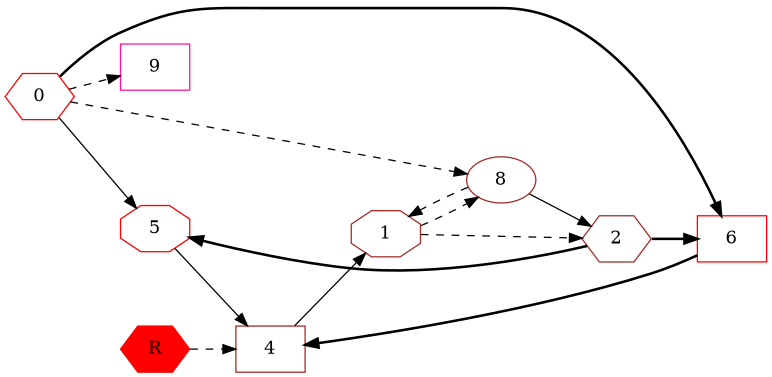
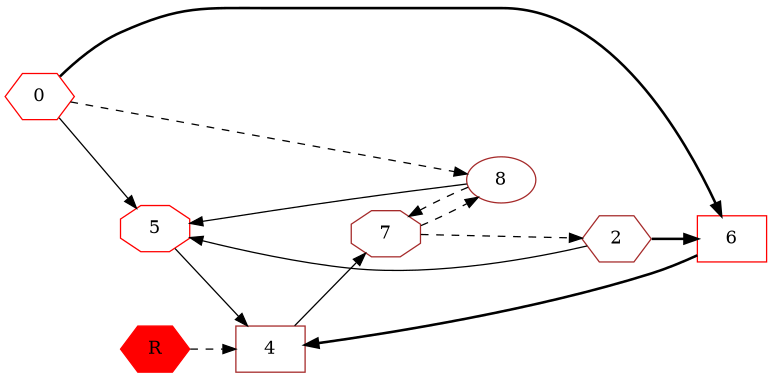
(155, 67) -> none
(554, 207) -> (335, 201)
(386, 234) -> (386, 234)
(394, 270) -> (394, 270)
